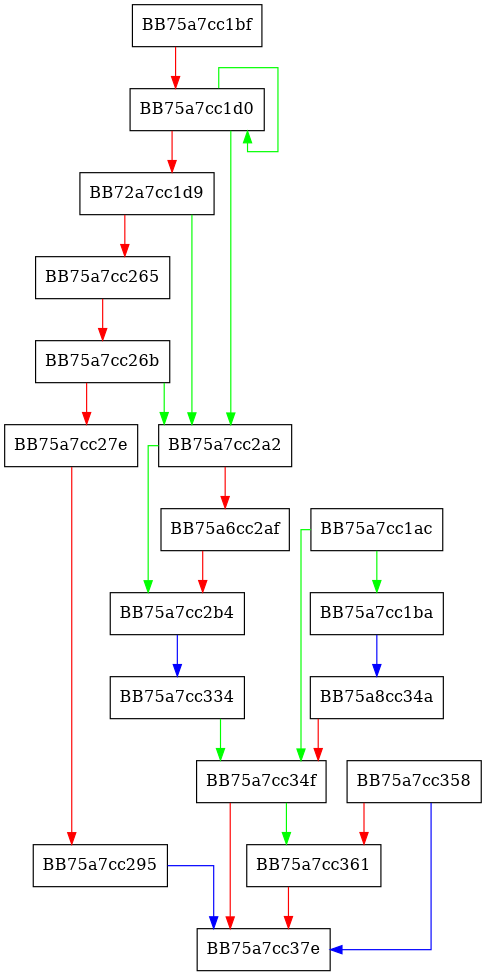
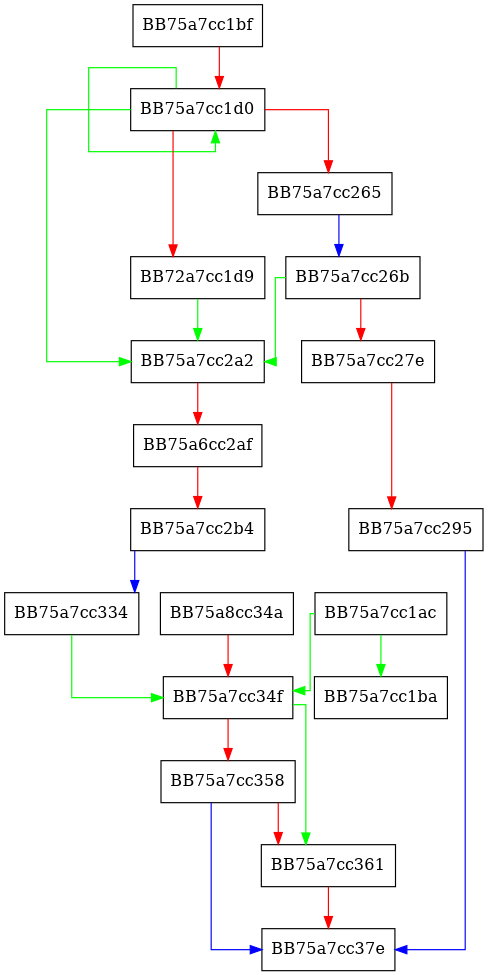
(125, 230) -> (322, 110)
(103, 314) -> (339, 230)
(148, 508) -> none
(377, 650) -> none
(230, 860) -> (228, 734)
